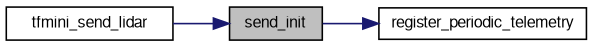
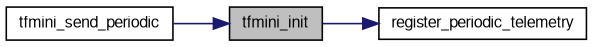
(90, 24) -> (90, 24)
(276, 24) -> (276, 24)
